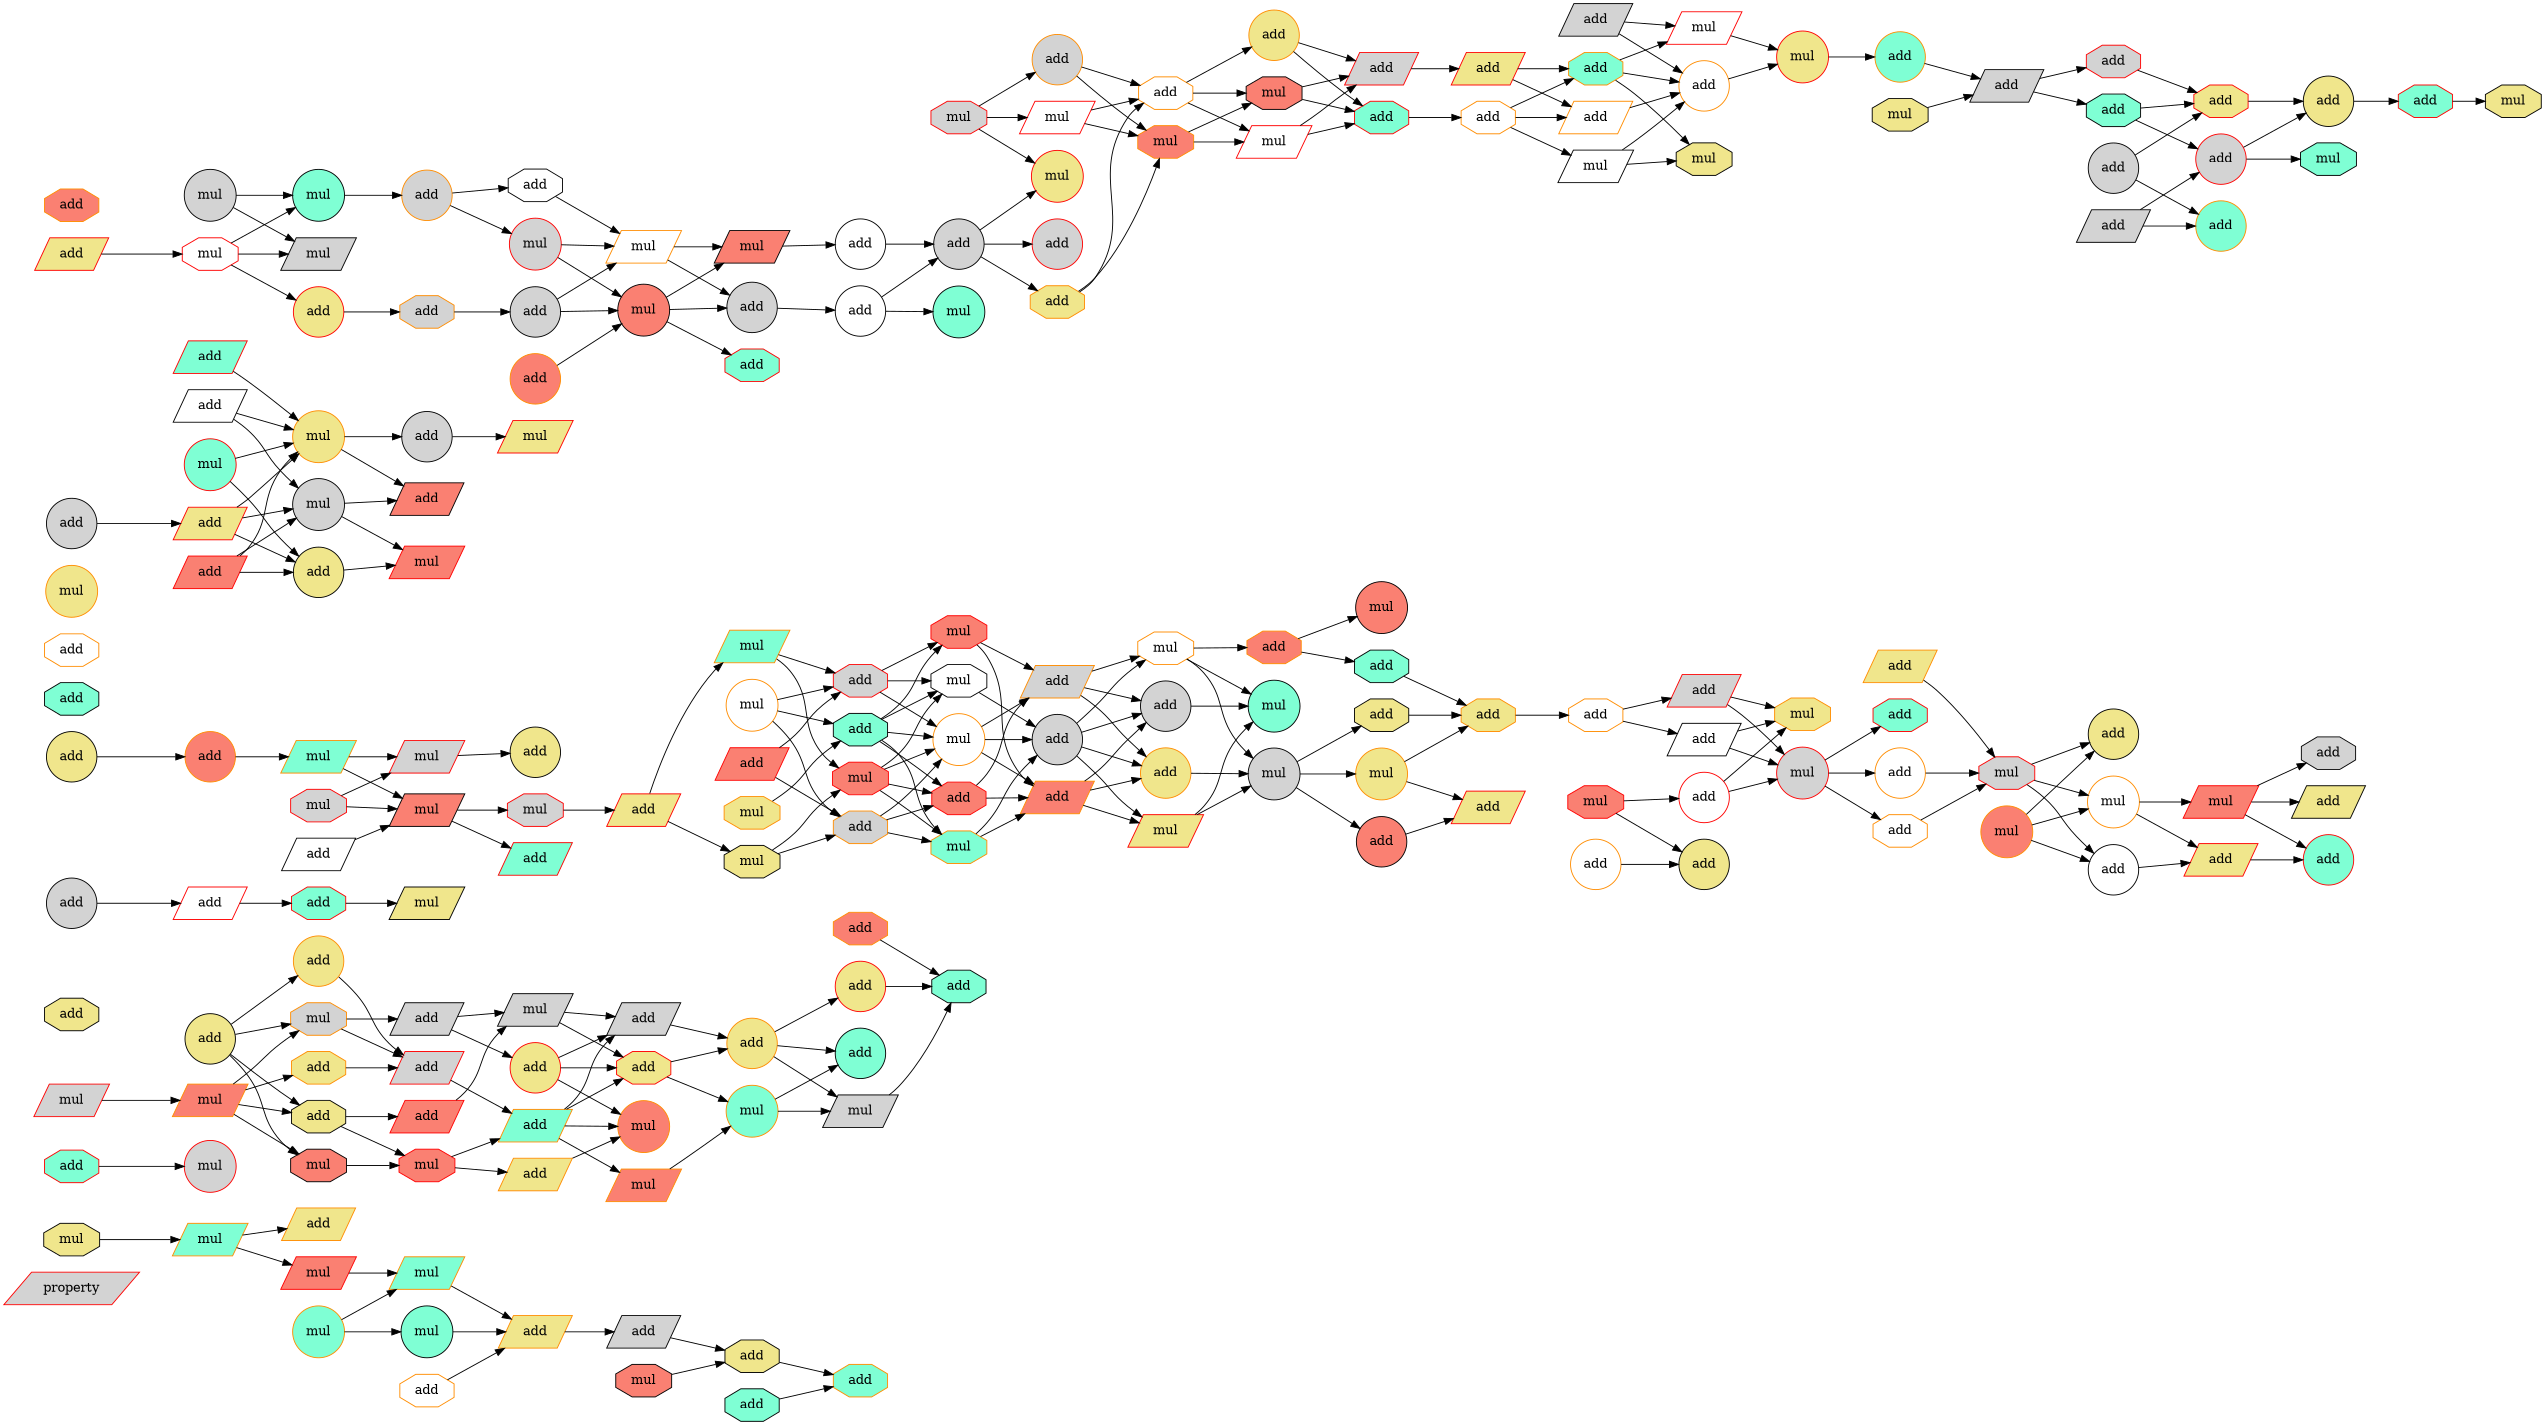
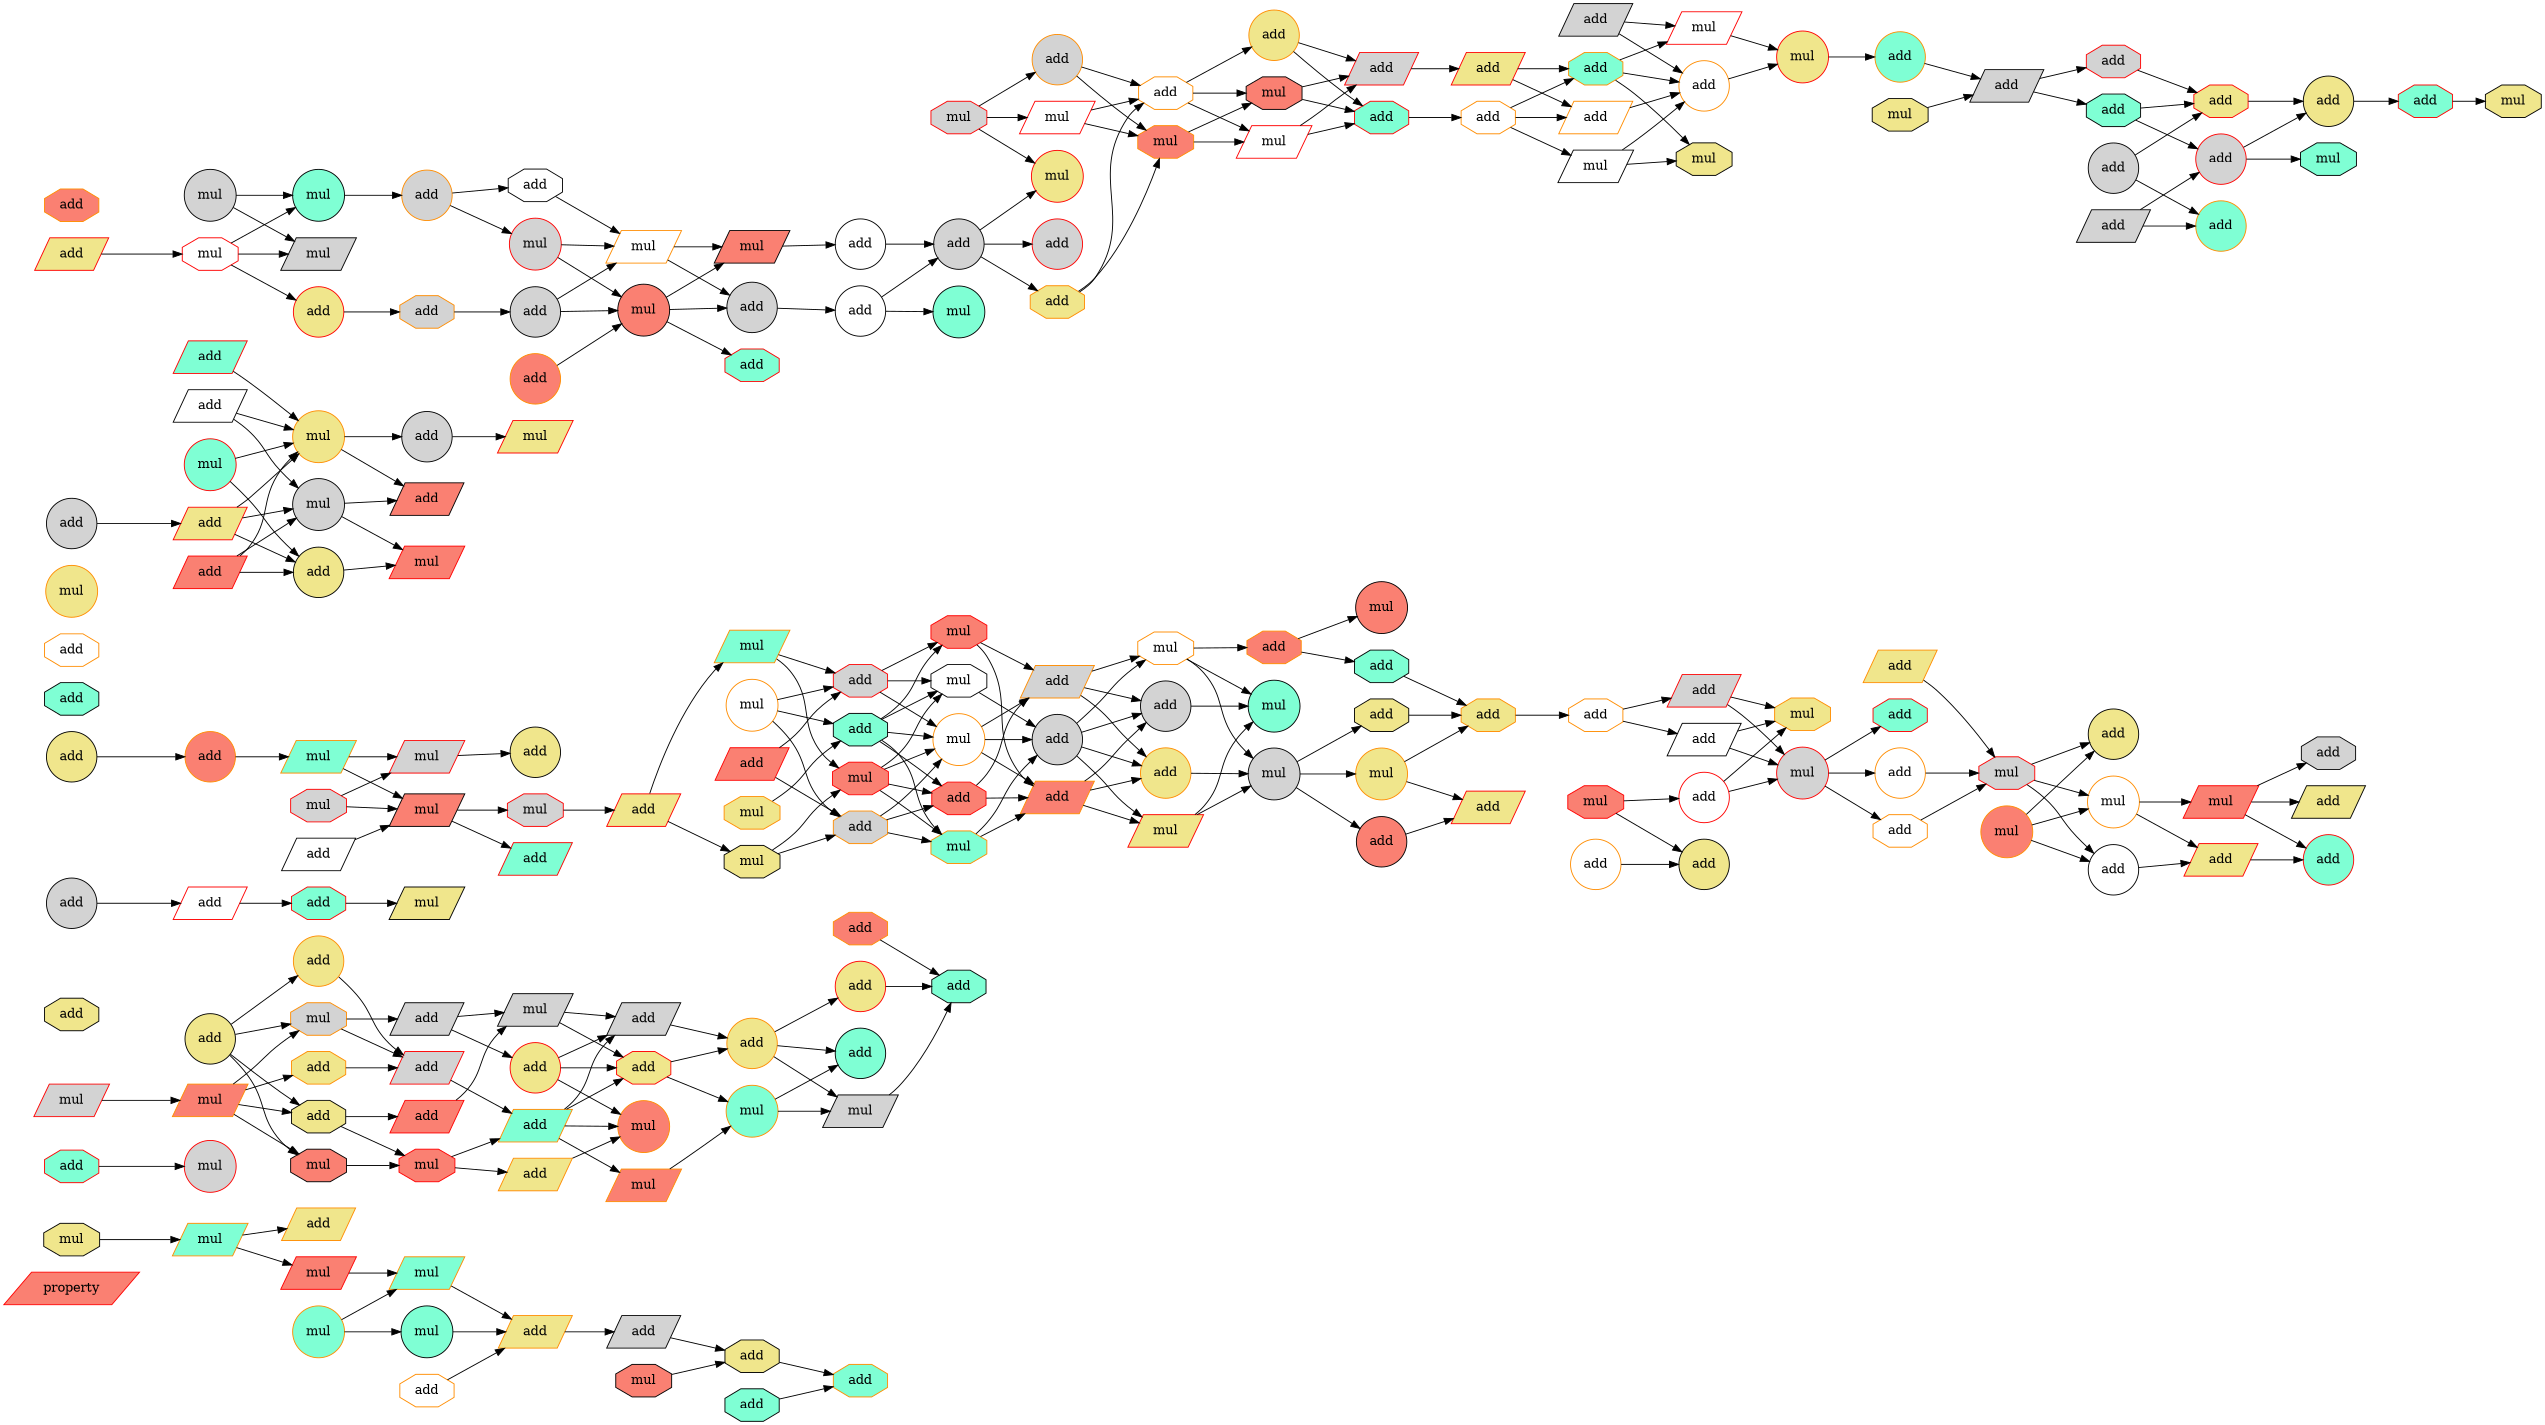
(72, 1288) -> (72, 1288)
